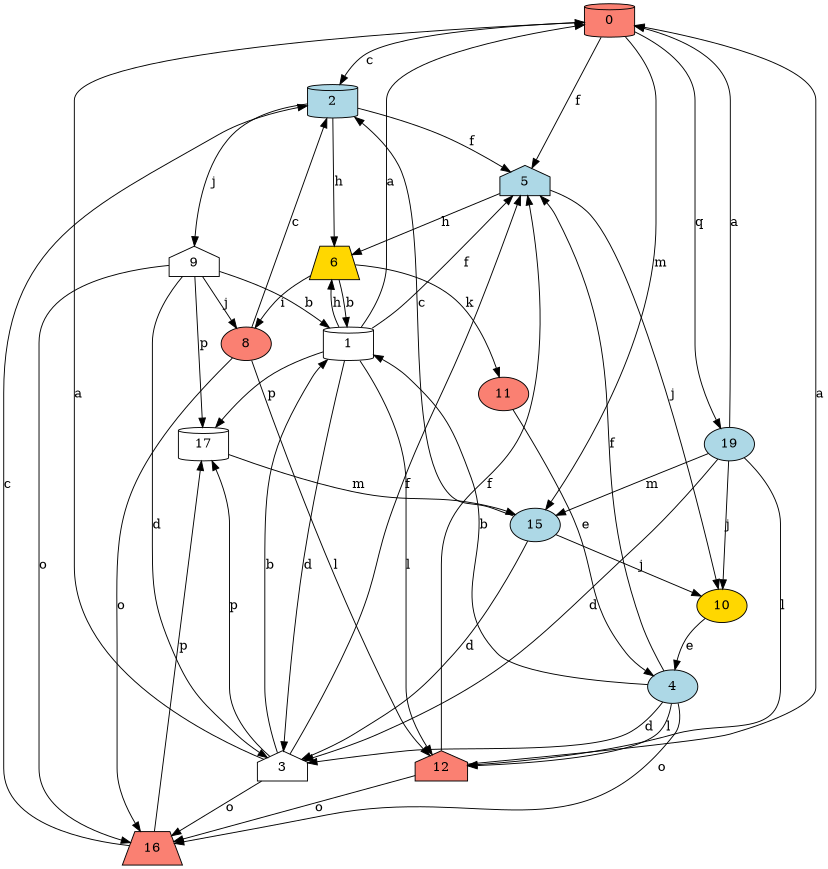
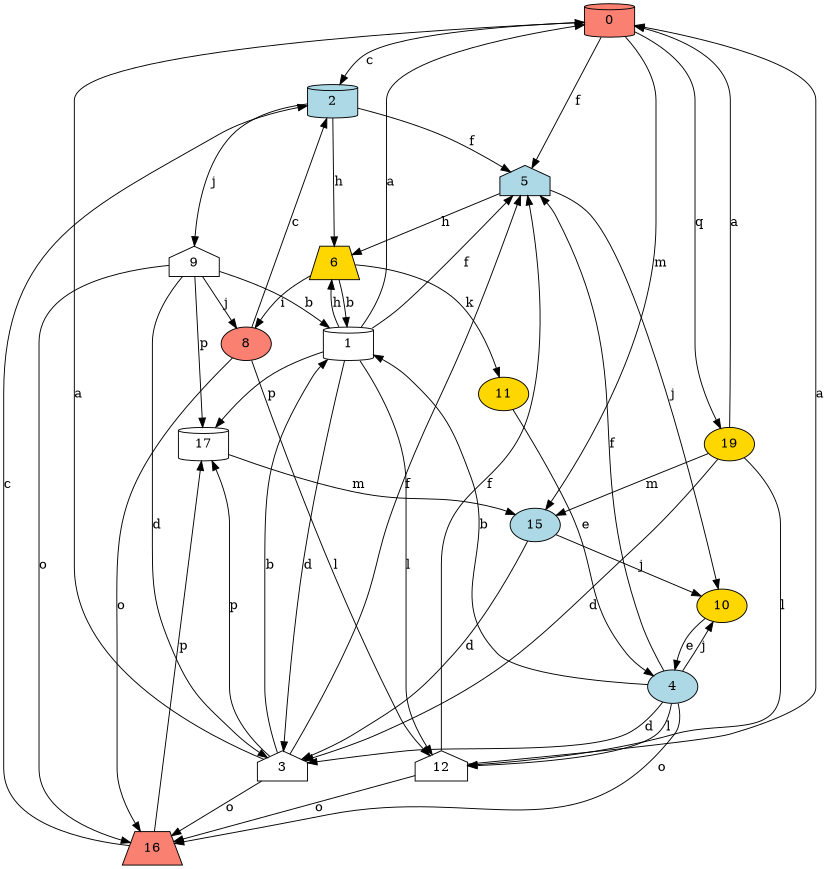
(418, 338) -> none
(504, 394) -> (504, 394)
(729, 444) -> (729, 444)
(726, 520) -> (696, 651)
(441, 767) -> (441, 767)
